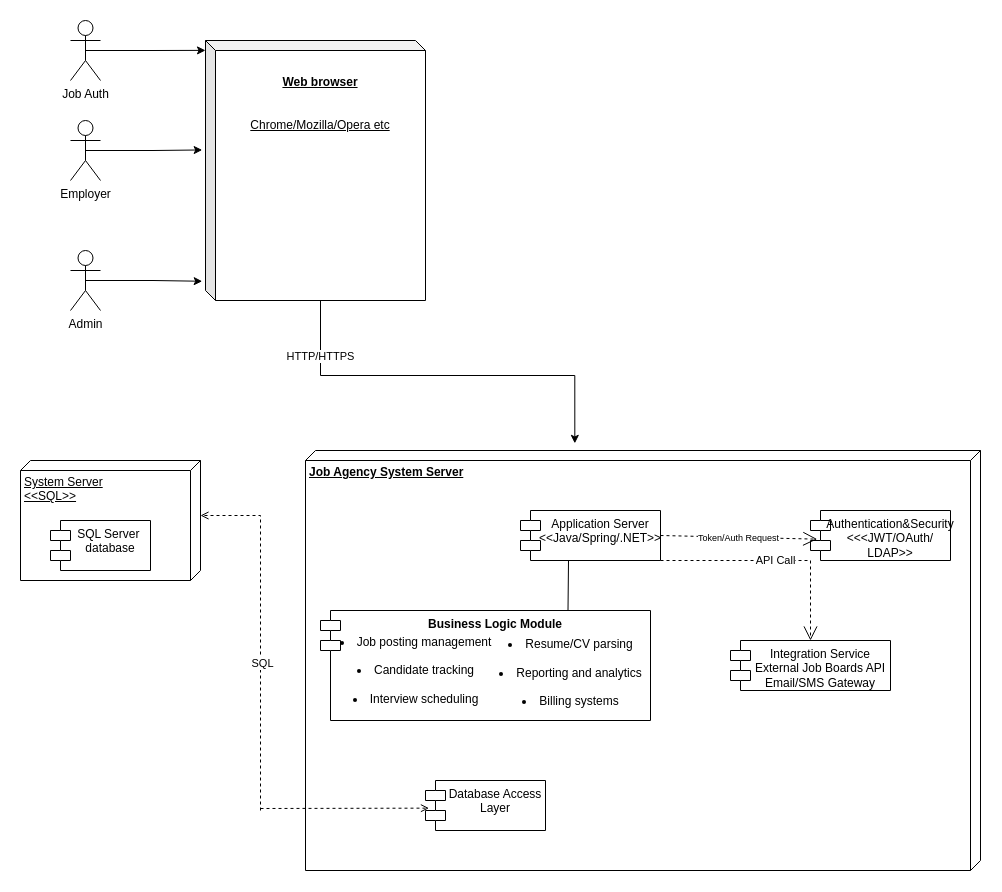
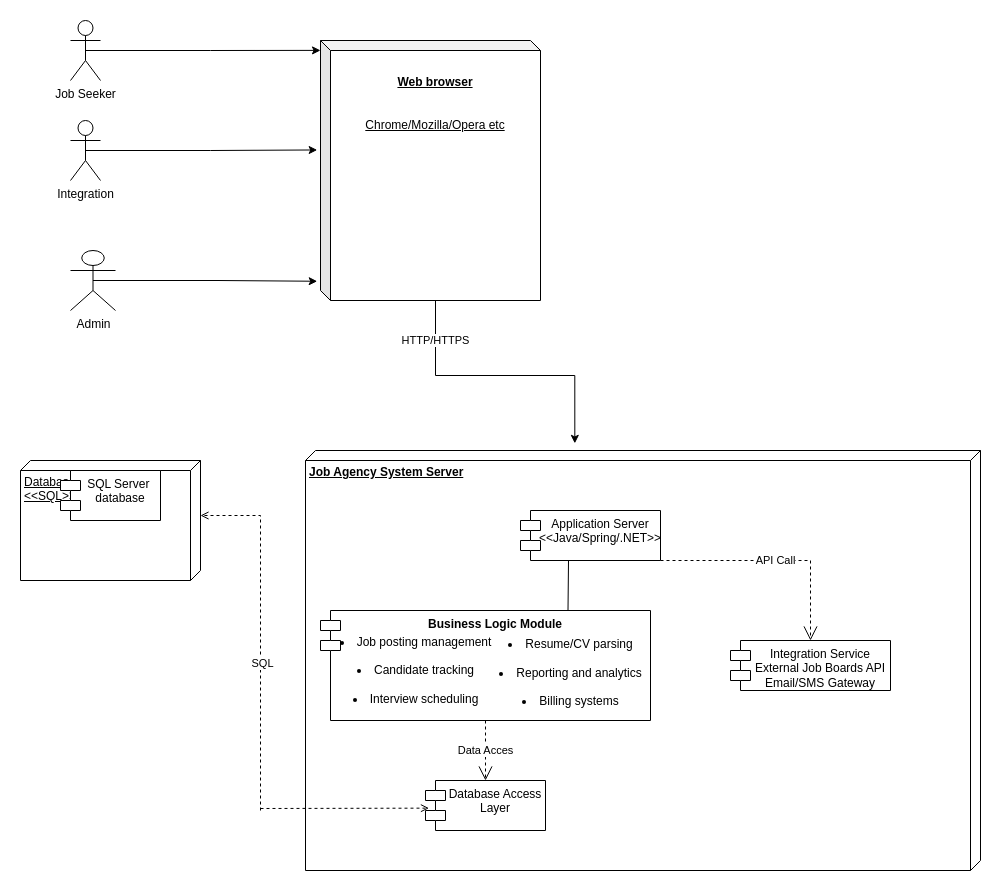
(86, 95) -> (86, 95)
(316, 171) -> (431, 171)
(86, 195) -> (86, 195)
(86, 281) -> (93, 281)
(67, 490) -> (73, 490)
(881, 536) -> none
(738, 537) -> none
(101, 546) -> (111, 496)
none -> (486, 749)
